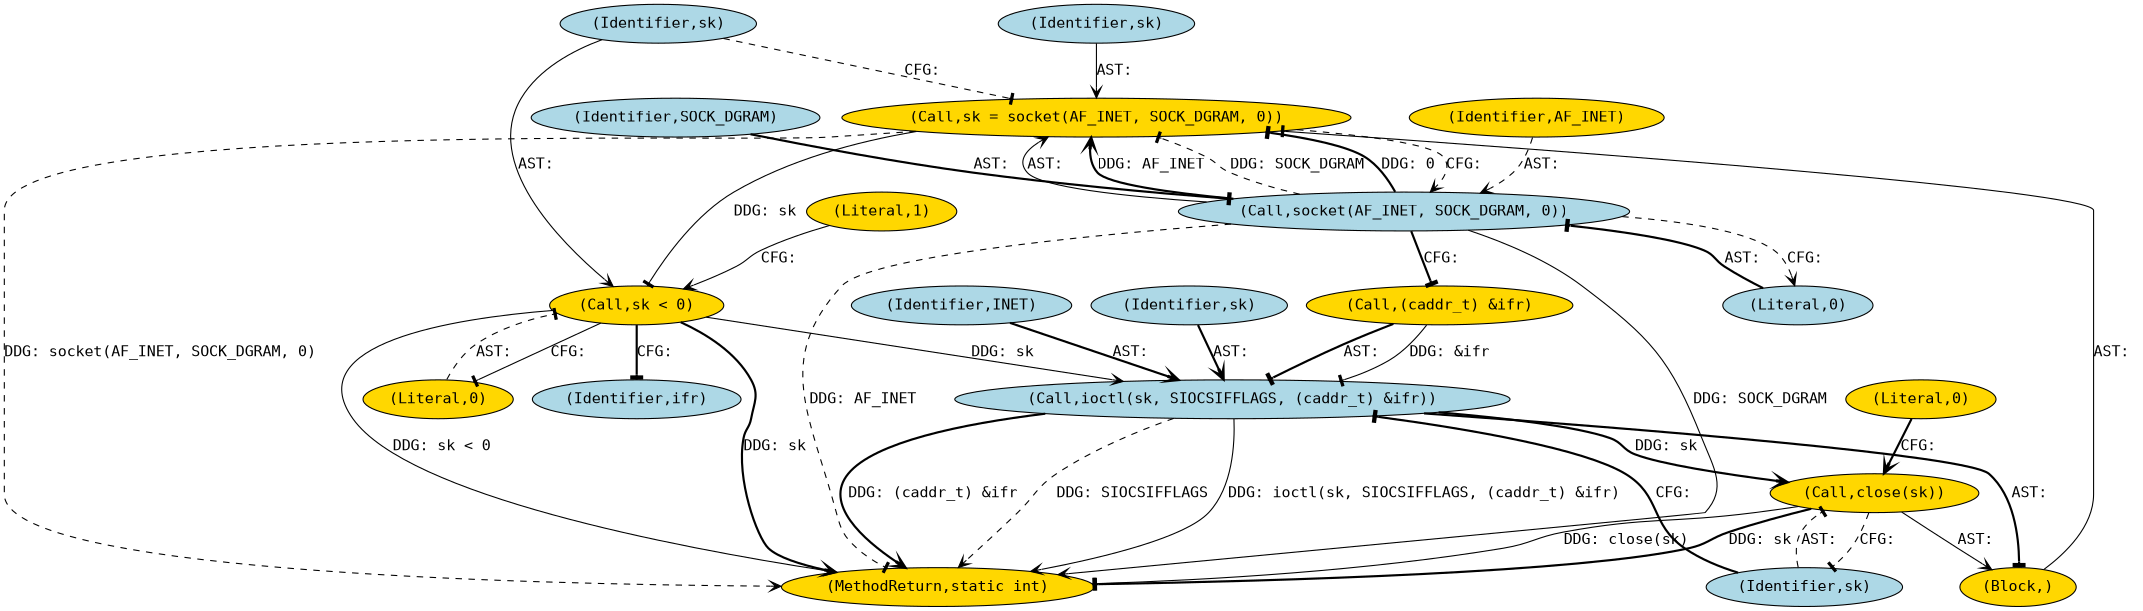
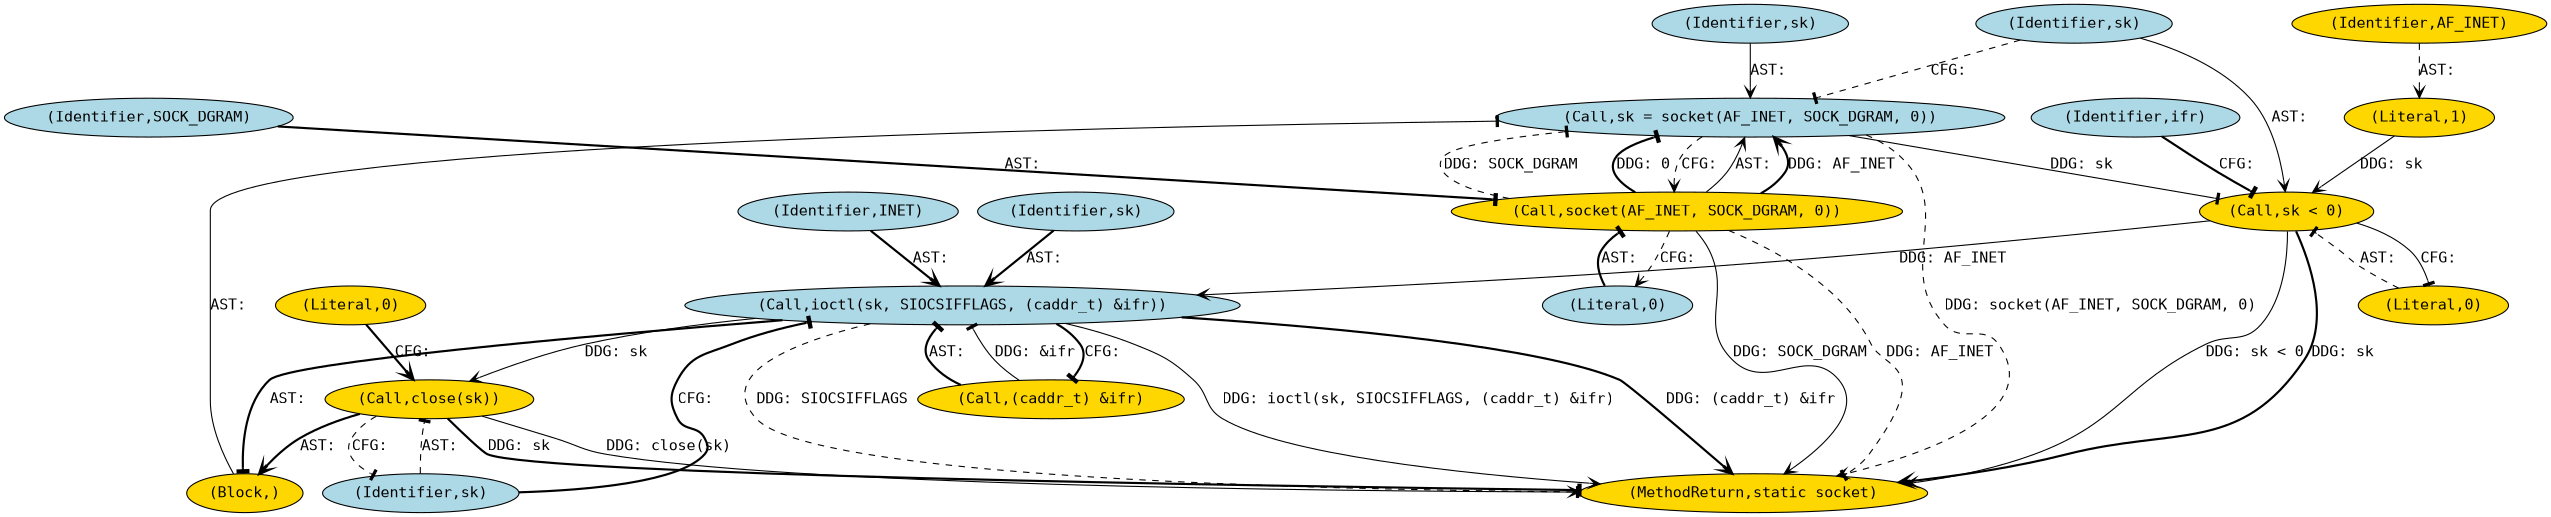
(1096, 118) -> (1750, 118)
(1517, 168) -> (2419, 65)
(1404, 212) -> (1677, 212)
(1421, 256) -> (1081, 346)
(783, 258) -> (2391, 165)
(637, 350) -> (2205, 164)
(1003, 352) -> (1953, 258)
(1611, 438) -> (588, 344)
(1942, 538) -> (309, 433)
(938, 587) -> (1754, 493)
